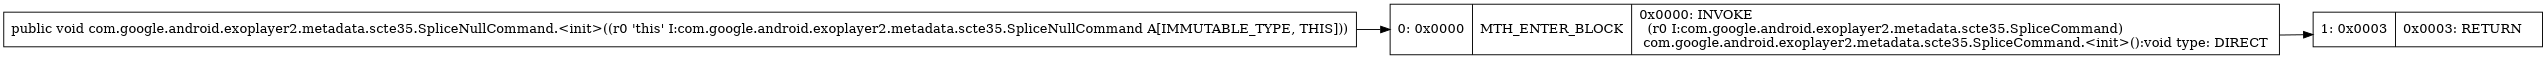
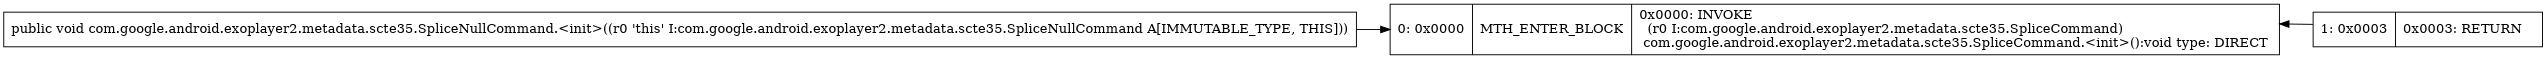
(2291, 35) -> (2301, 24)
